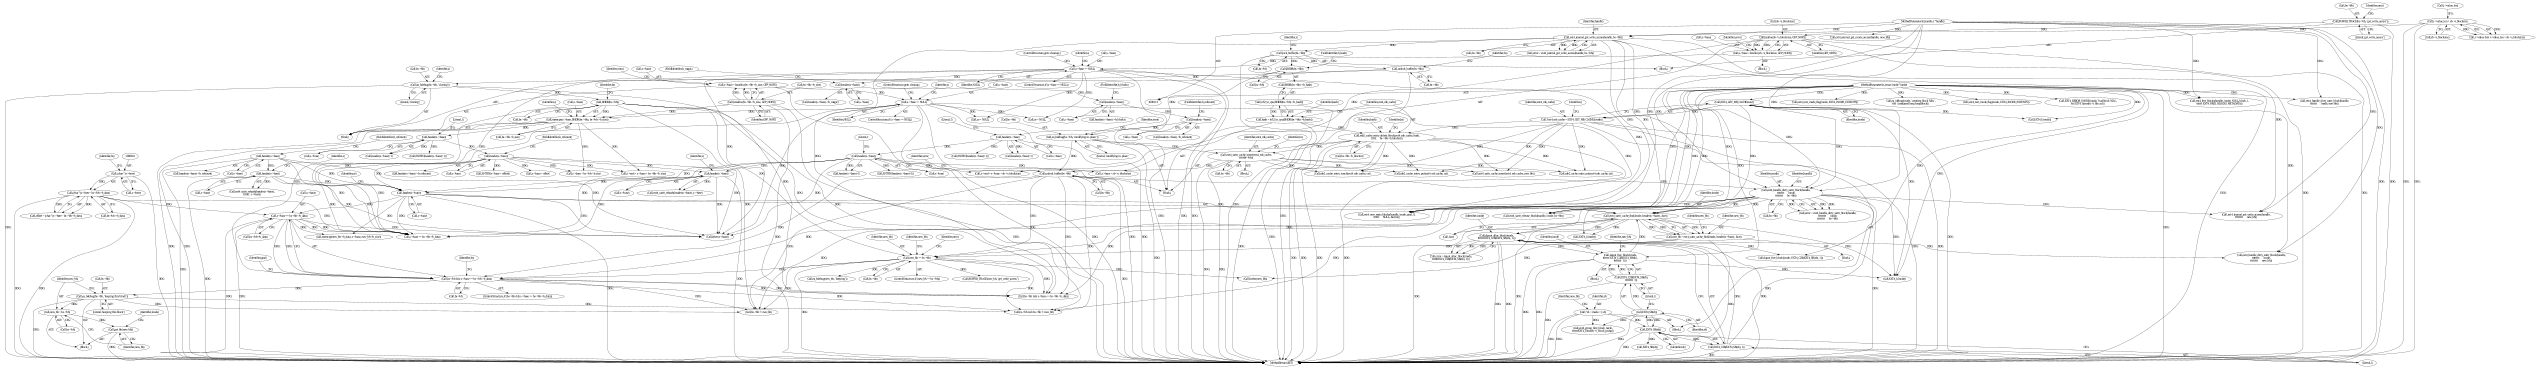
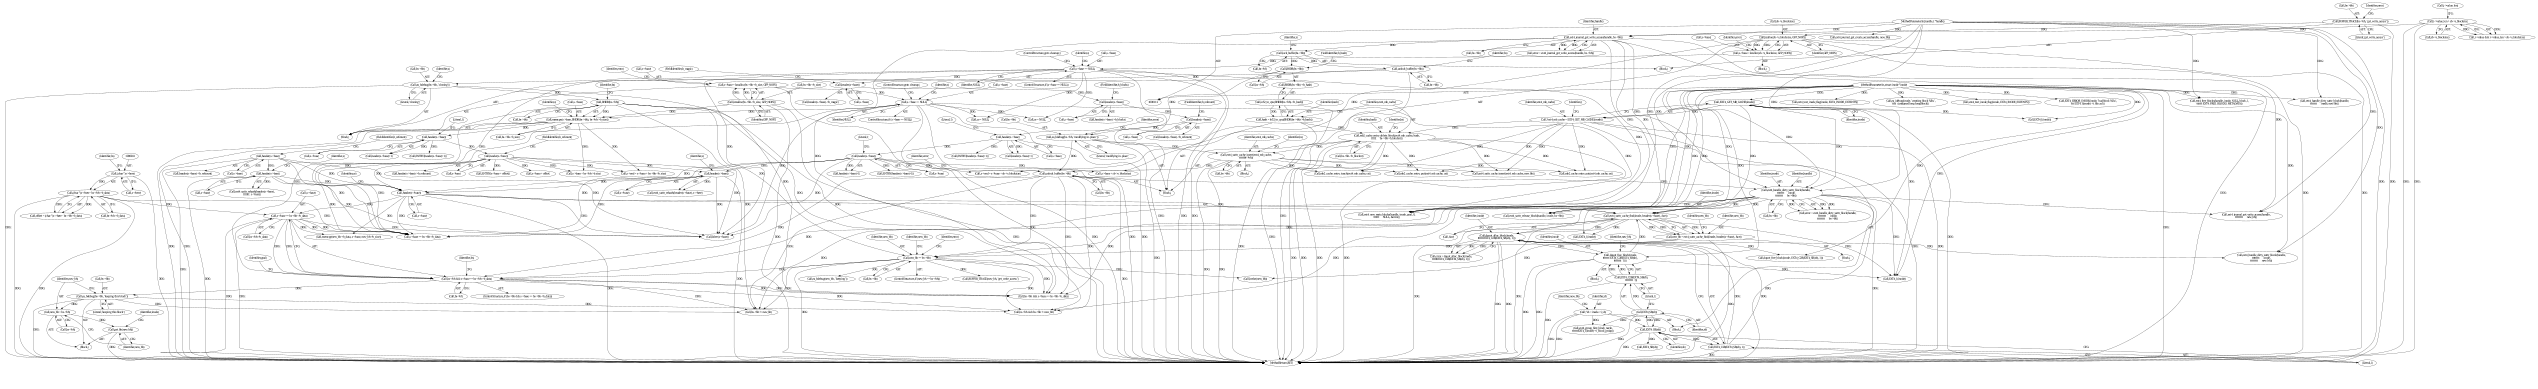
(1734, 102) -> (1734, 102)
(1262, 171) -> none
